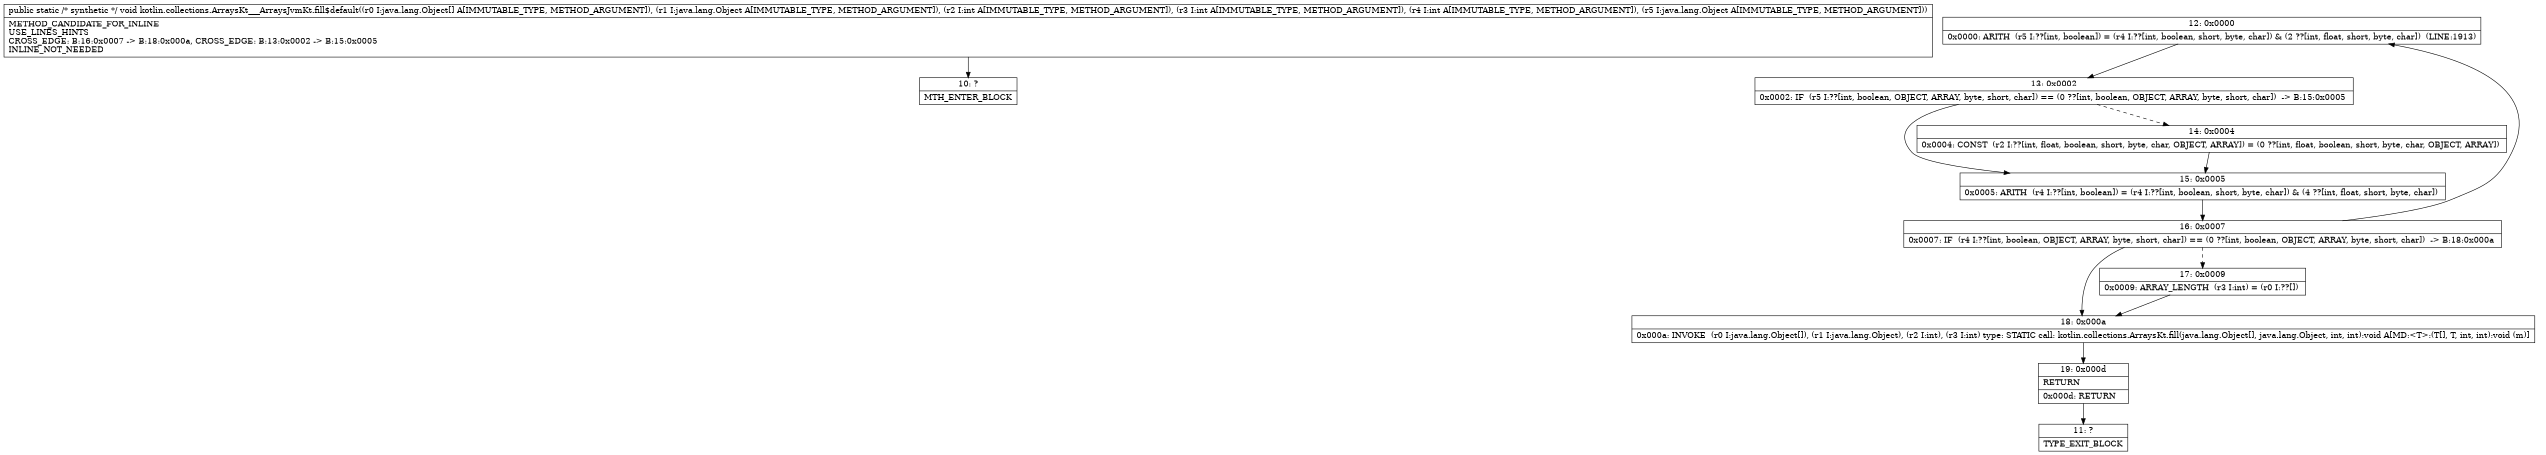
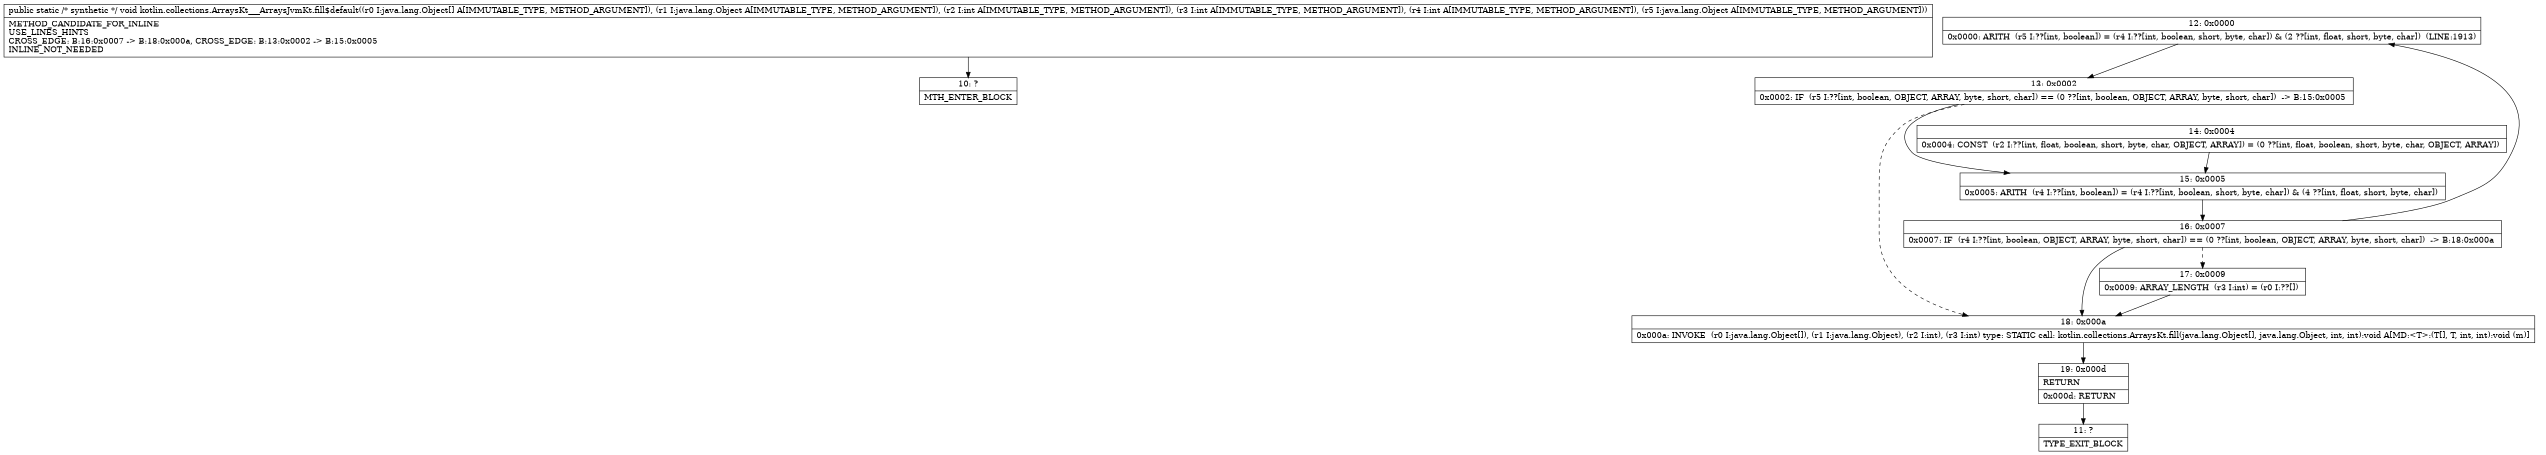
(2130, 114) -> (1879, 206)
